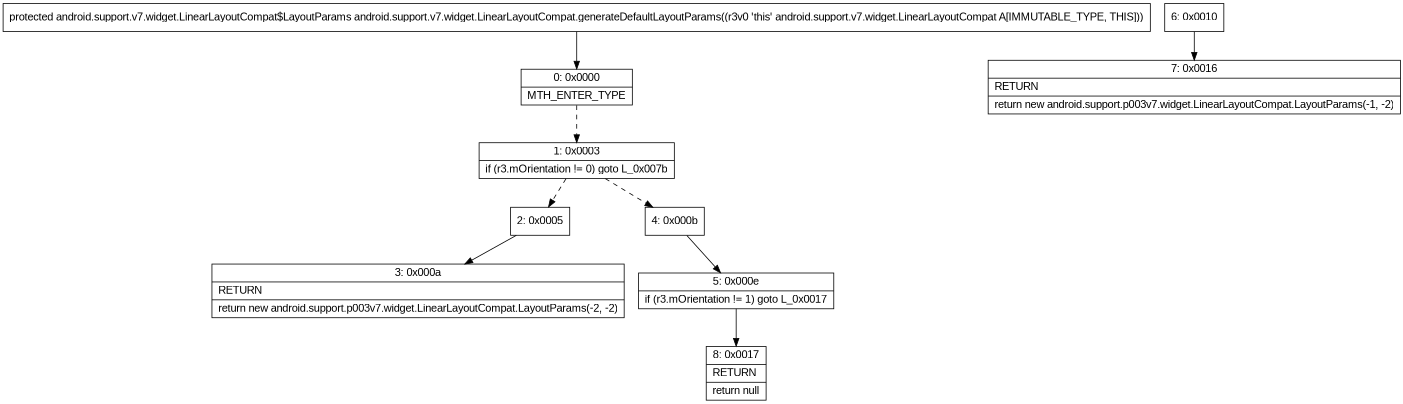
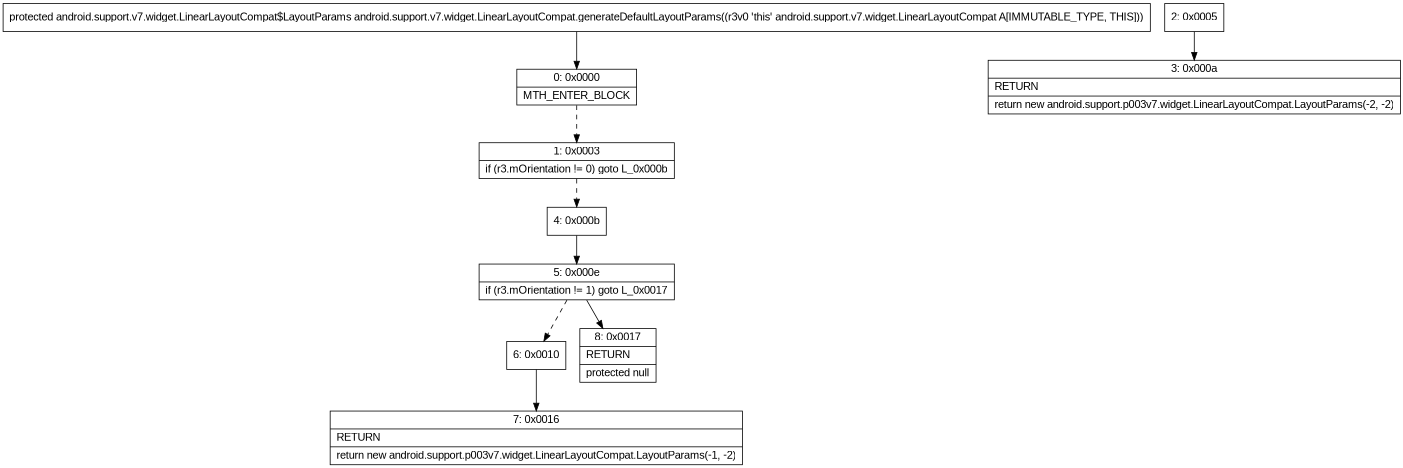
(577, 96) -> (577, 96)
(577, 169) -> (577, 169)
(559, 190) -> none
none -> (557, 317)
(736, 391) -> (618, 373)
